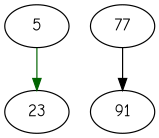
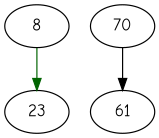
(37, 26) -> (37, 26)
(123, 26) -> (123, 26)
(123, 112) -> (123, 112)
